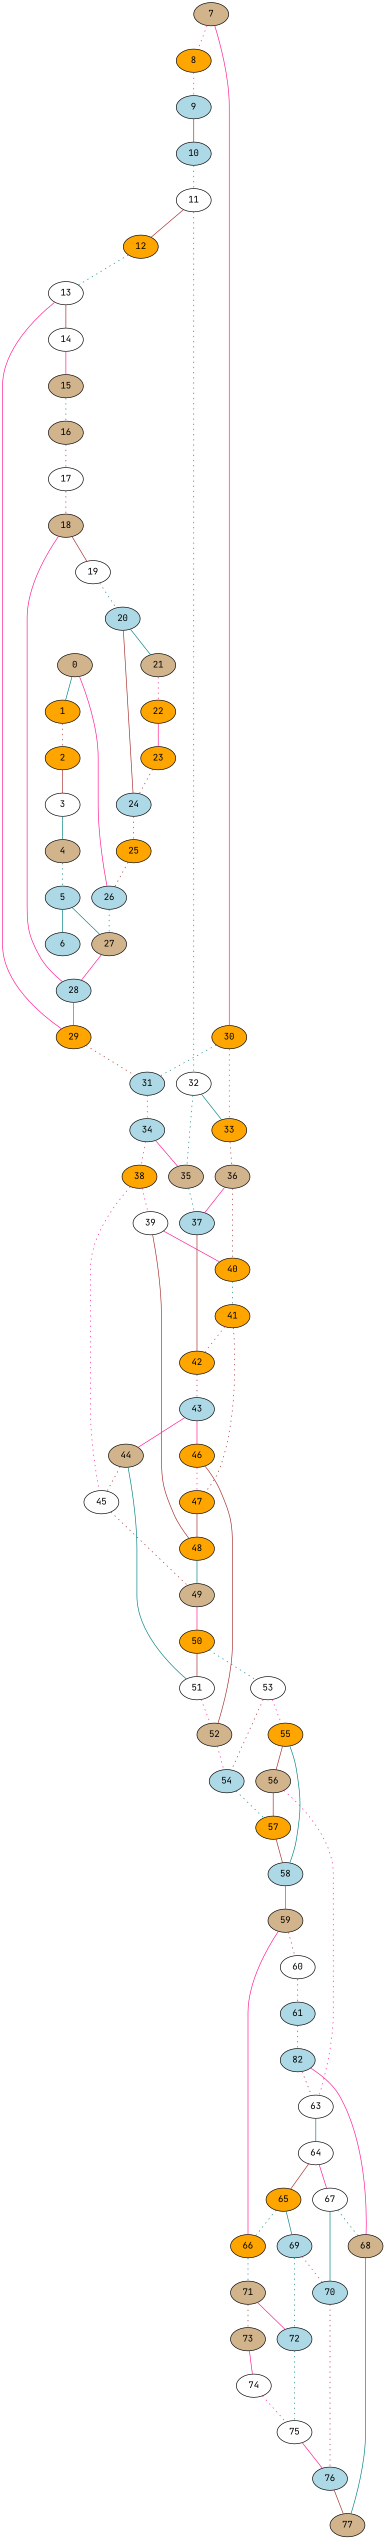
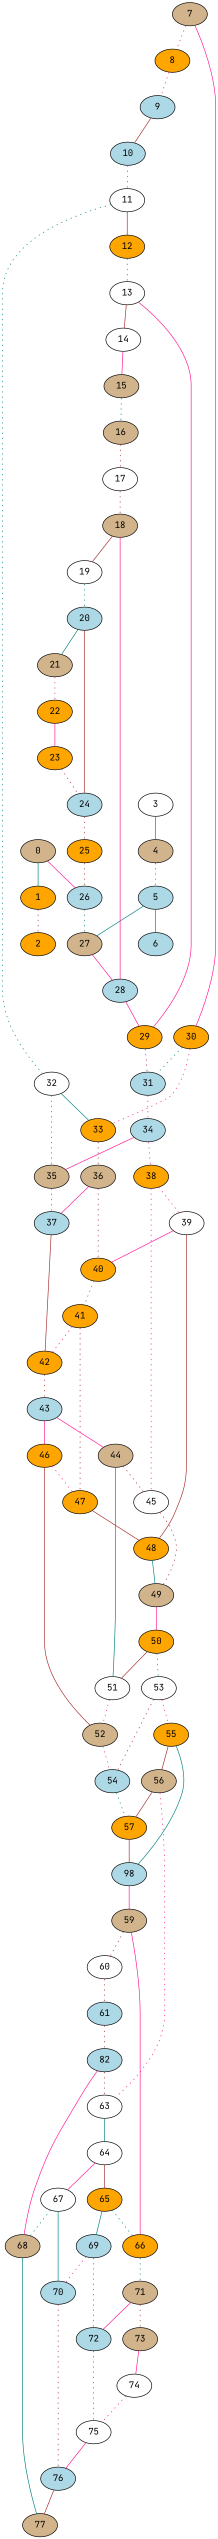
(63, 782) -> none
(285, 1874) -> (129, 1874)
